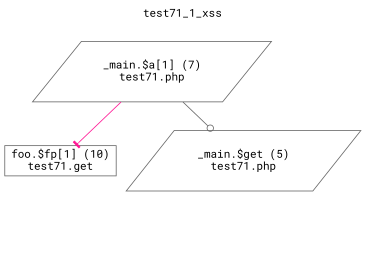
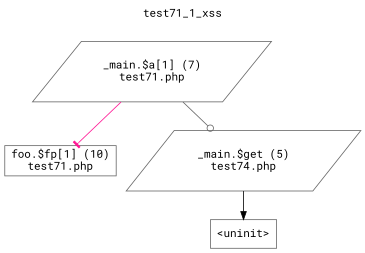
(60, 161) -> (60, 161)
(244, 161) -> (244, 161)
none -> (244, 234)
